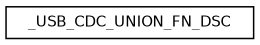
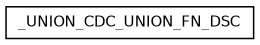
(130, 23) -> (130, 23)
